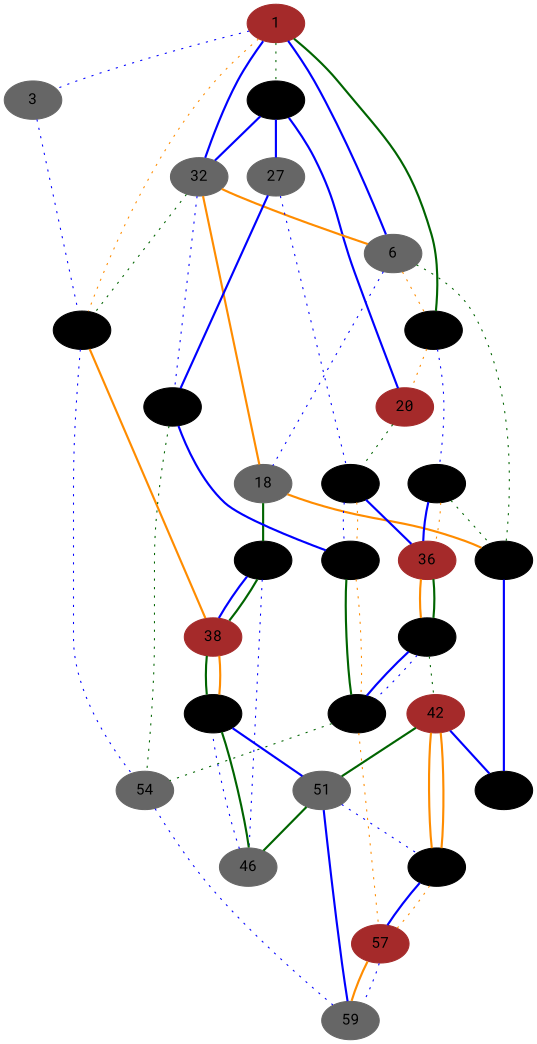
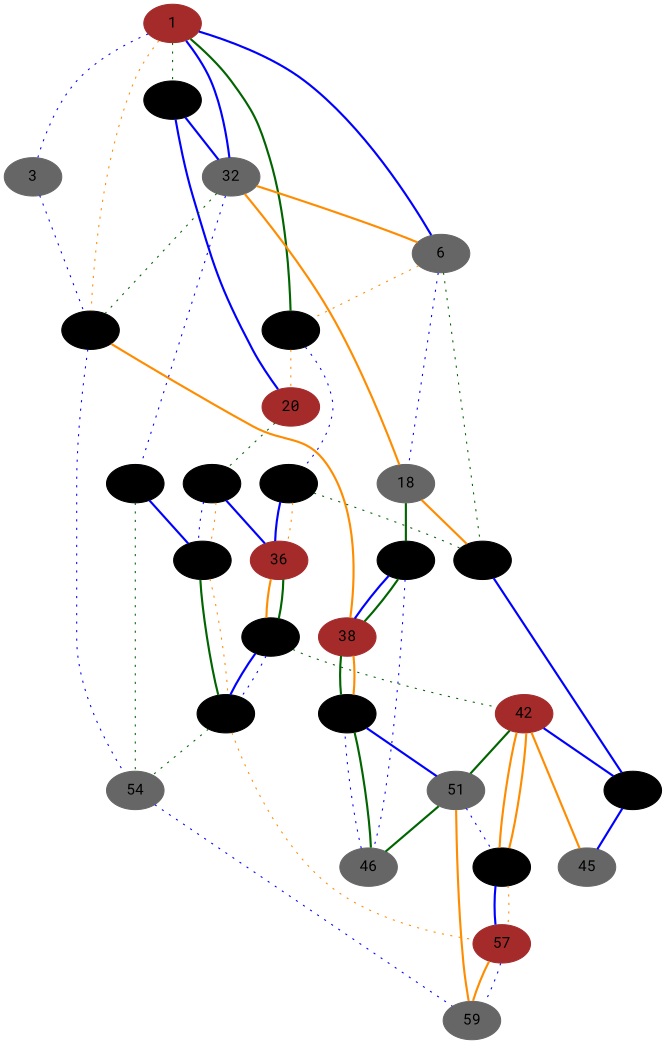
(276, 177) -> none
none -> (587, 867)
(335, 906) -> (459, 906)
